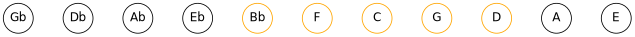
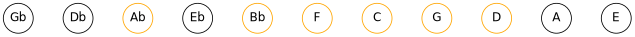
(138, 18) -> (138, 18)
